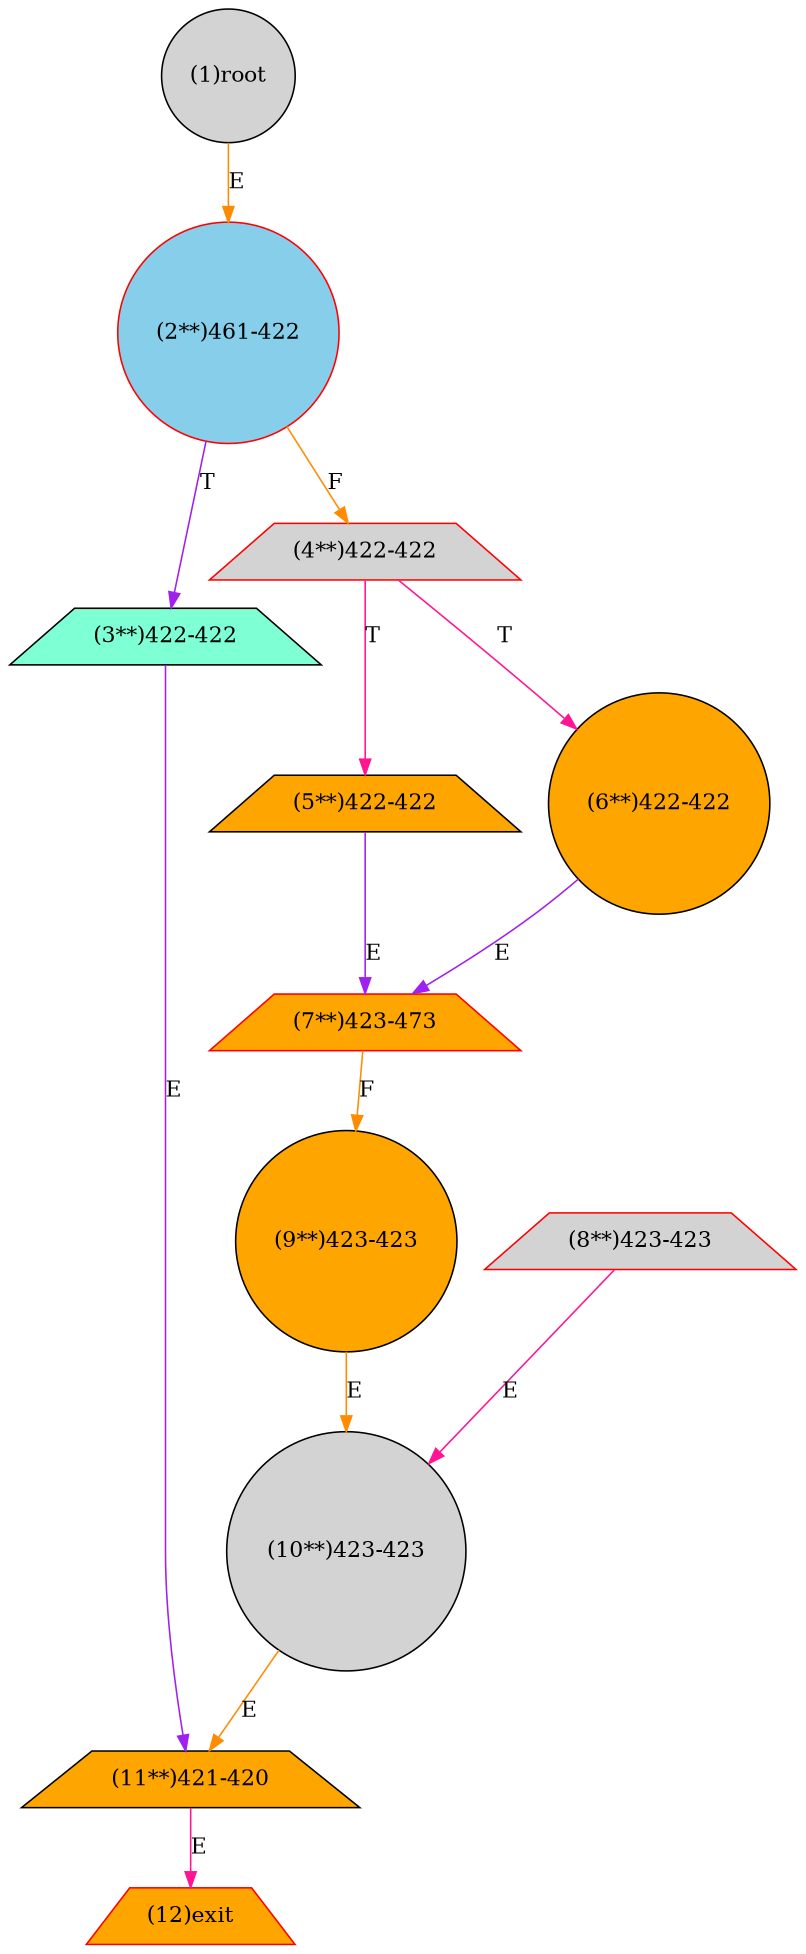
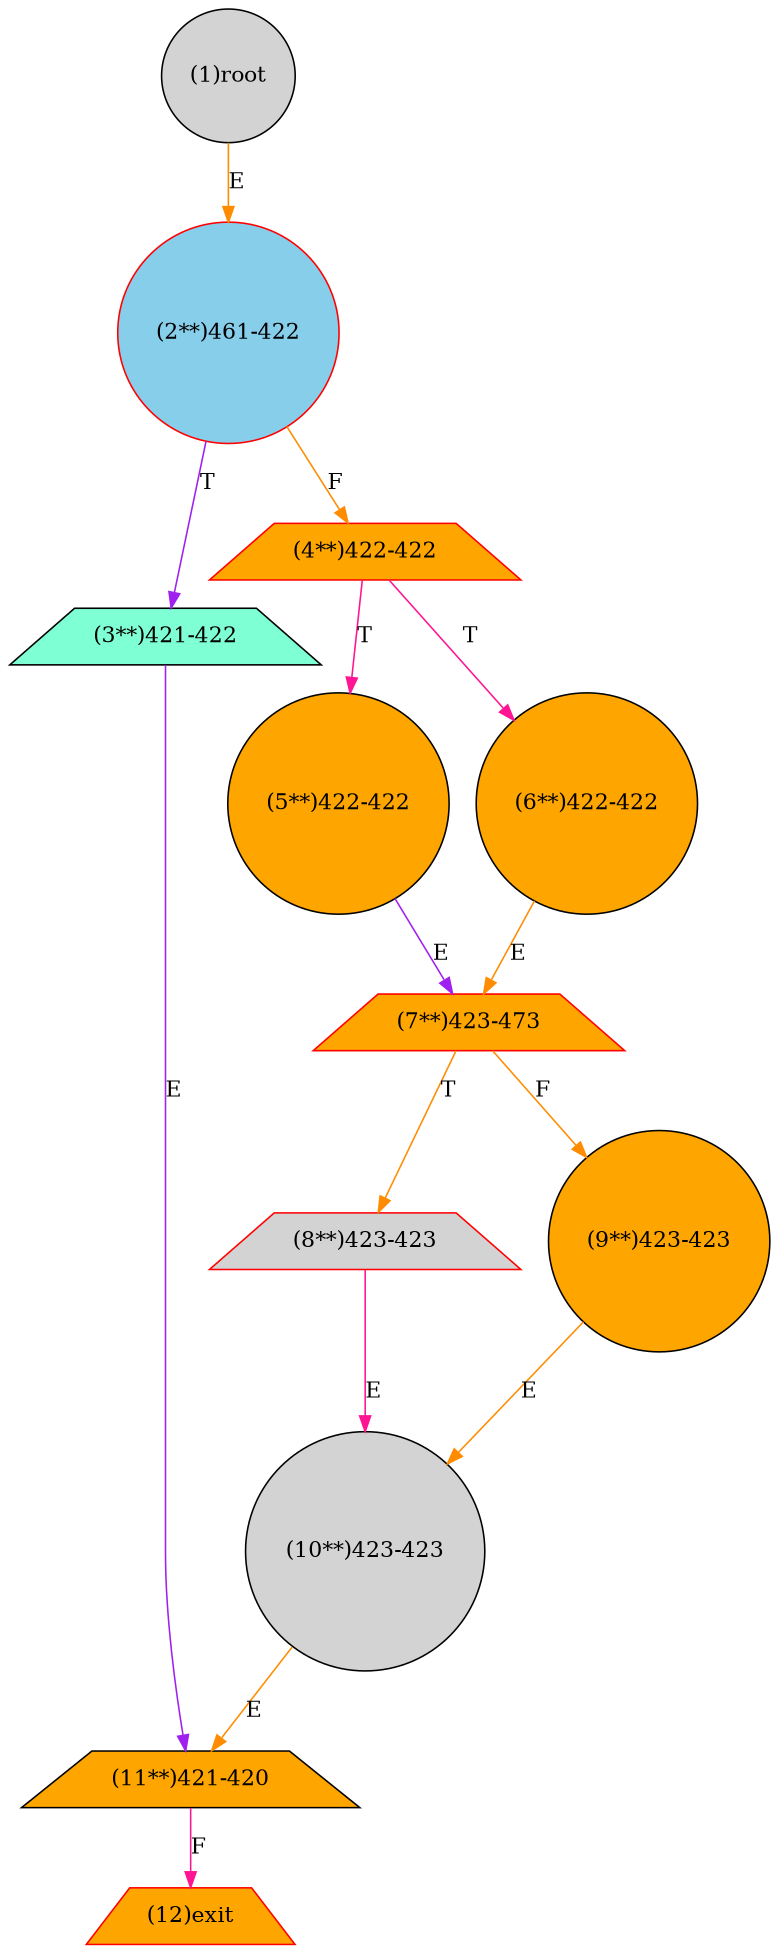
(365, 552) -> (365, 552)
(166, 636) -> (166, 636)
(365, 803) -> (338, 803)
(505, 935) -> (513, 940)
none -> (421, 1124)
(199, 1848) -> (199, 1848)
